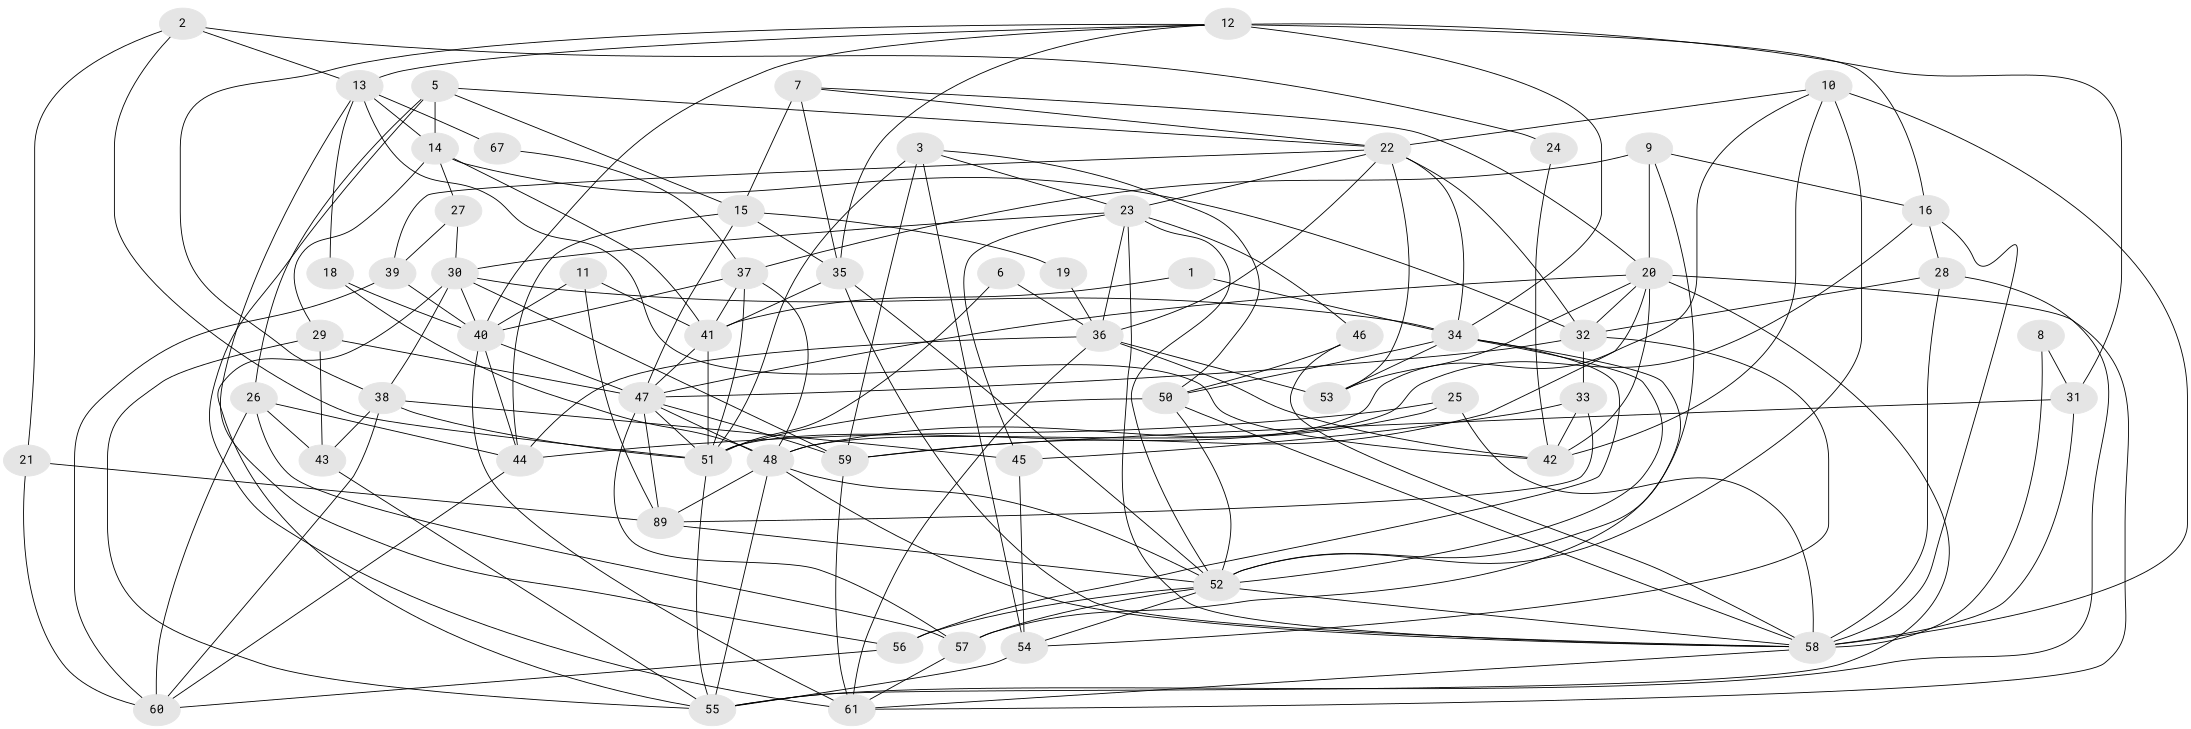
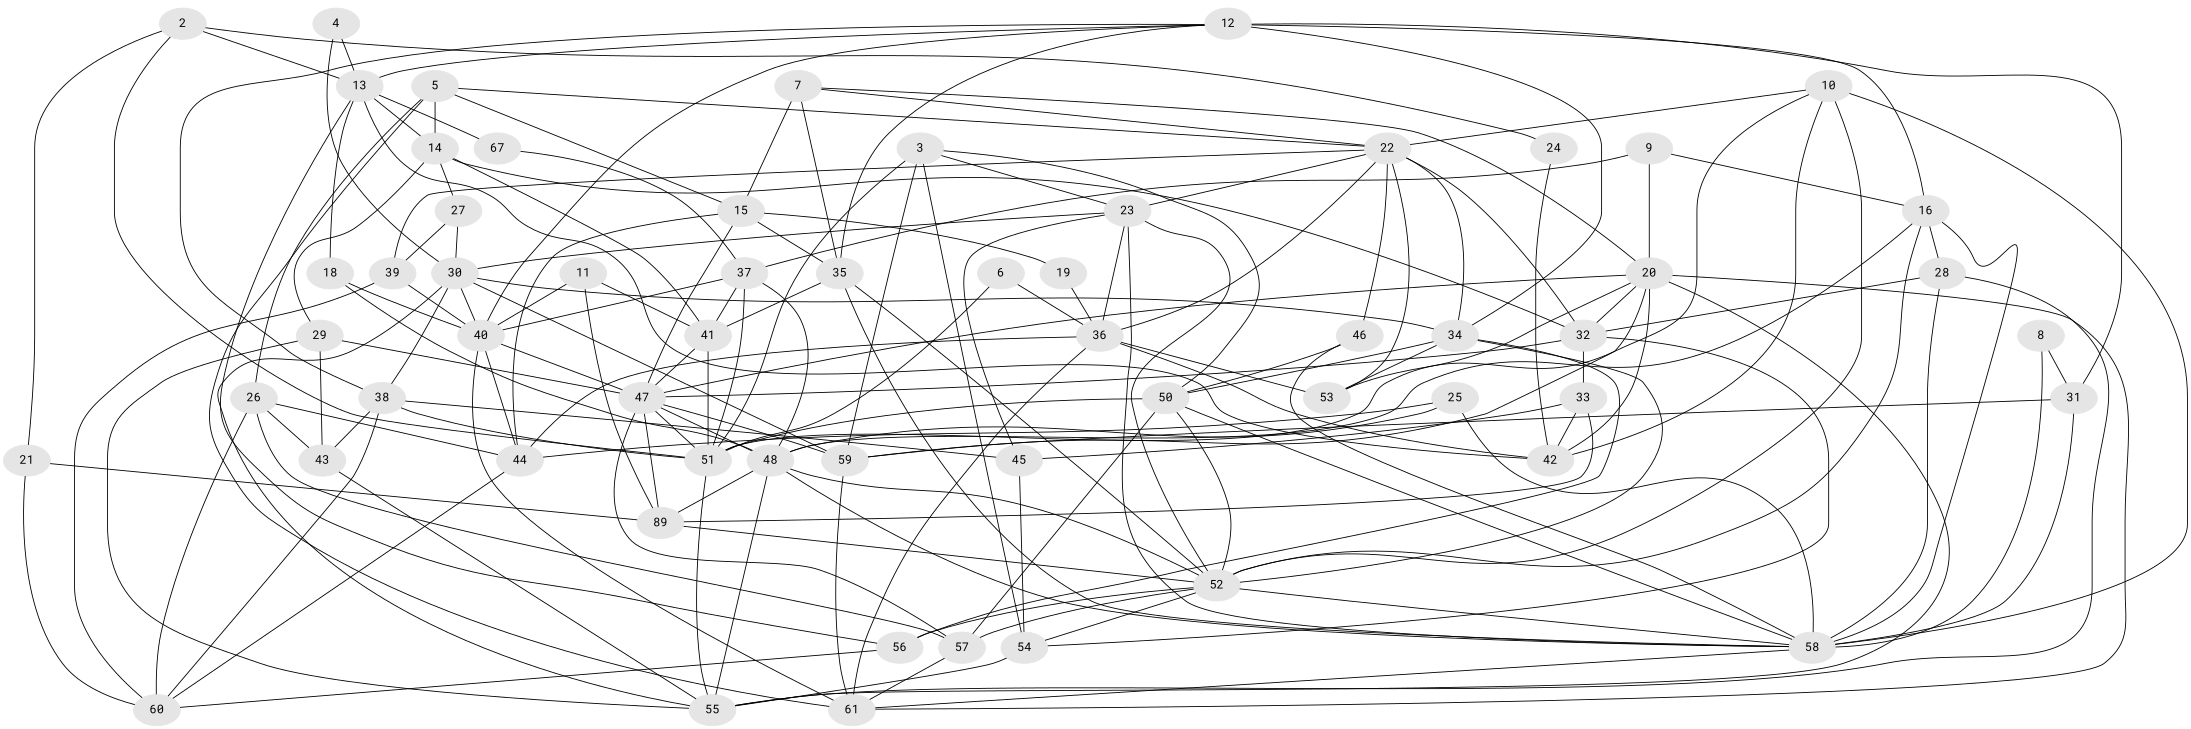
none -> (336, 24)
(1238, 251) -> (1381, 243)
(1192, 273) -> none
(1597, 527) -> (1673, 549)
(1480, 574) -> (1064, 523)
